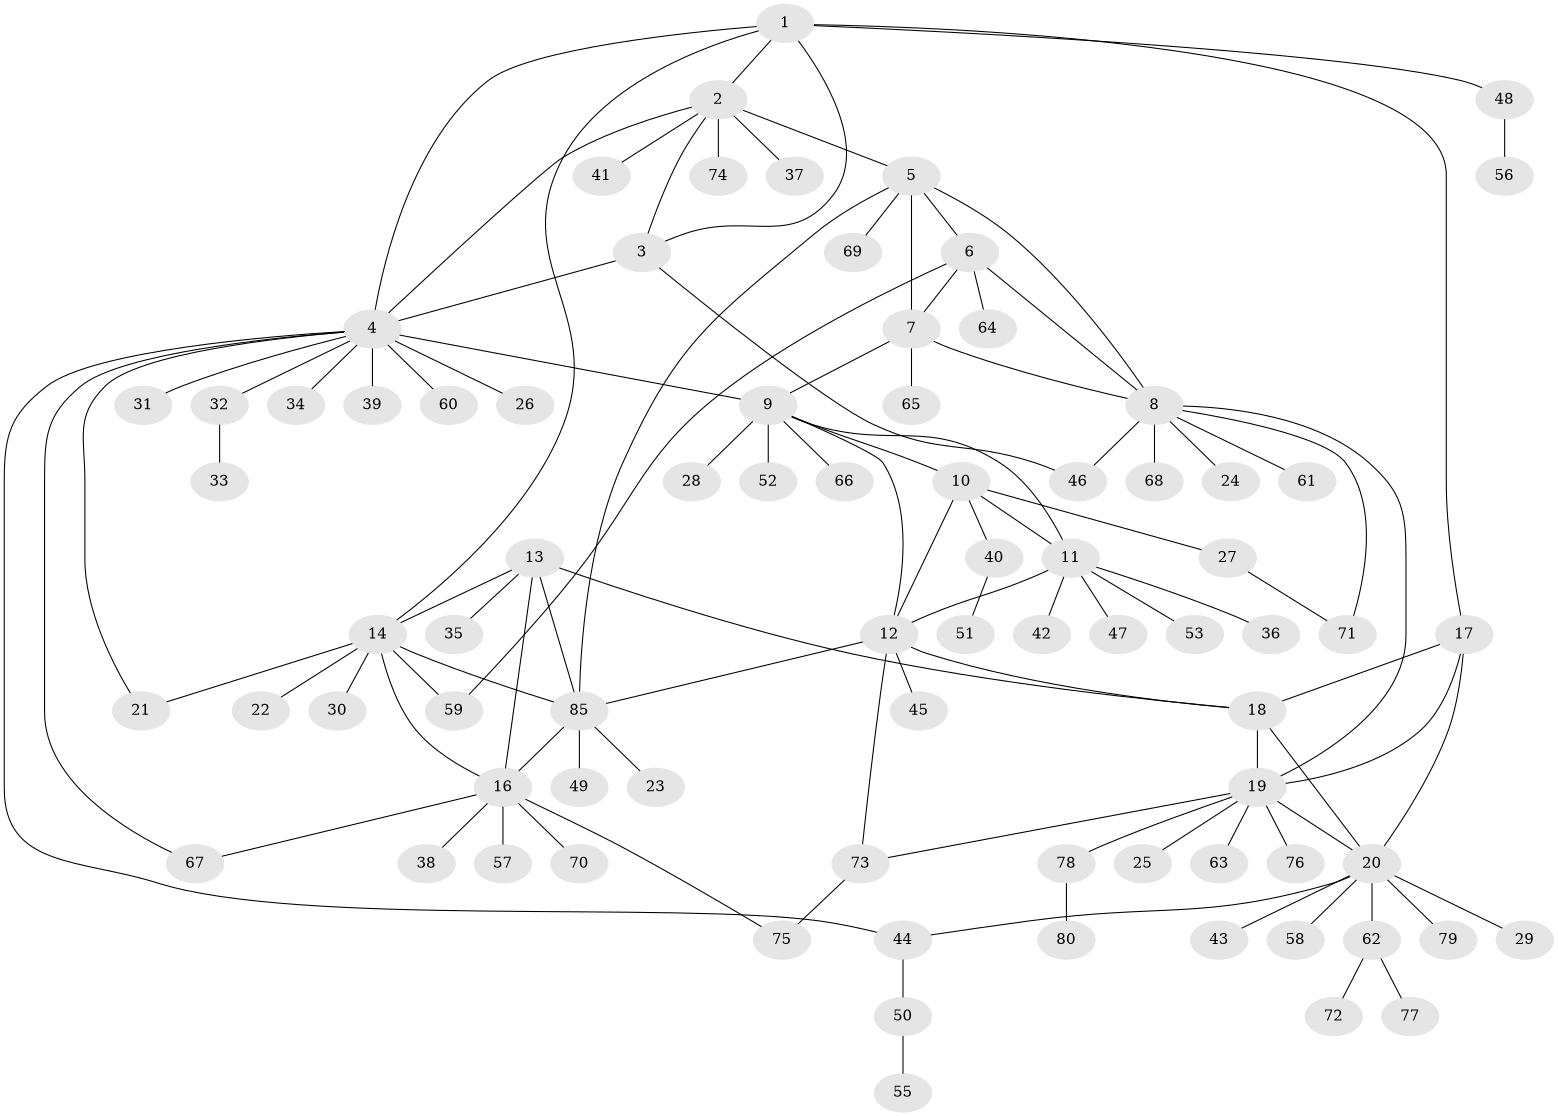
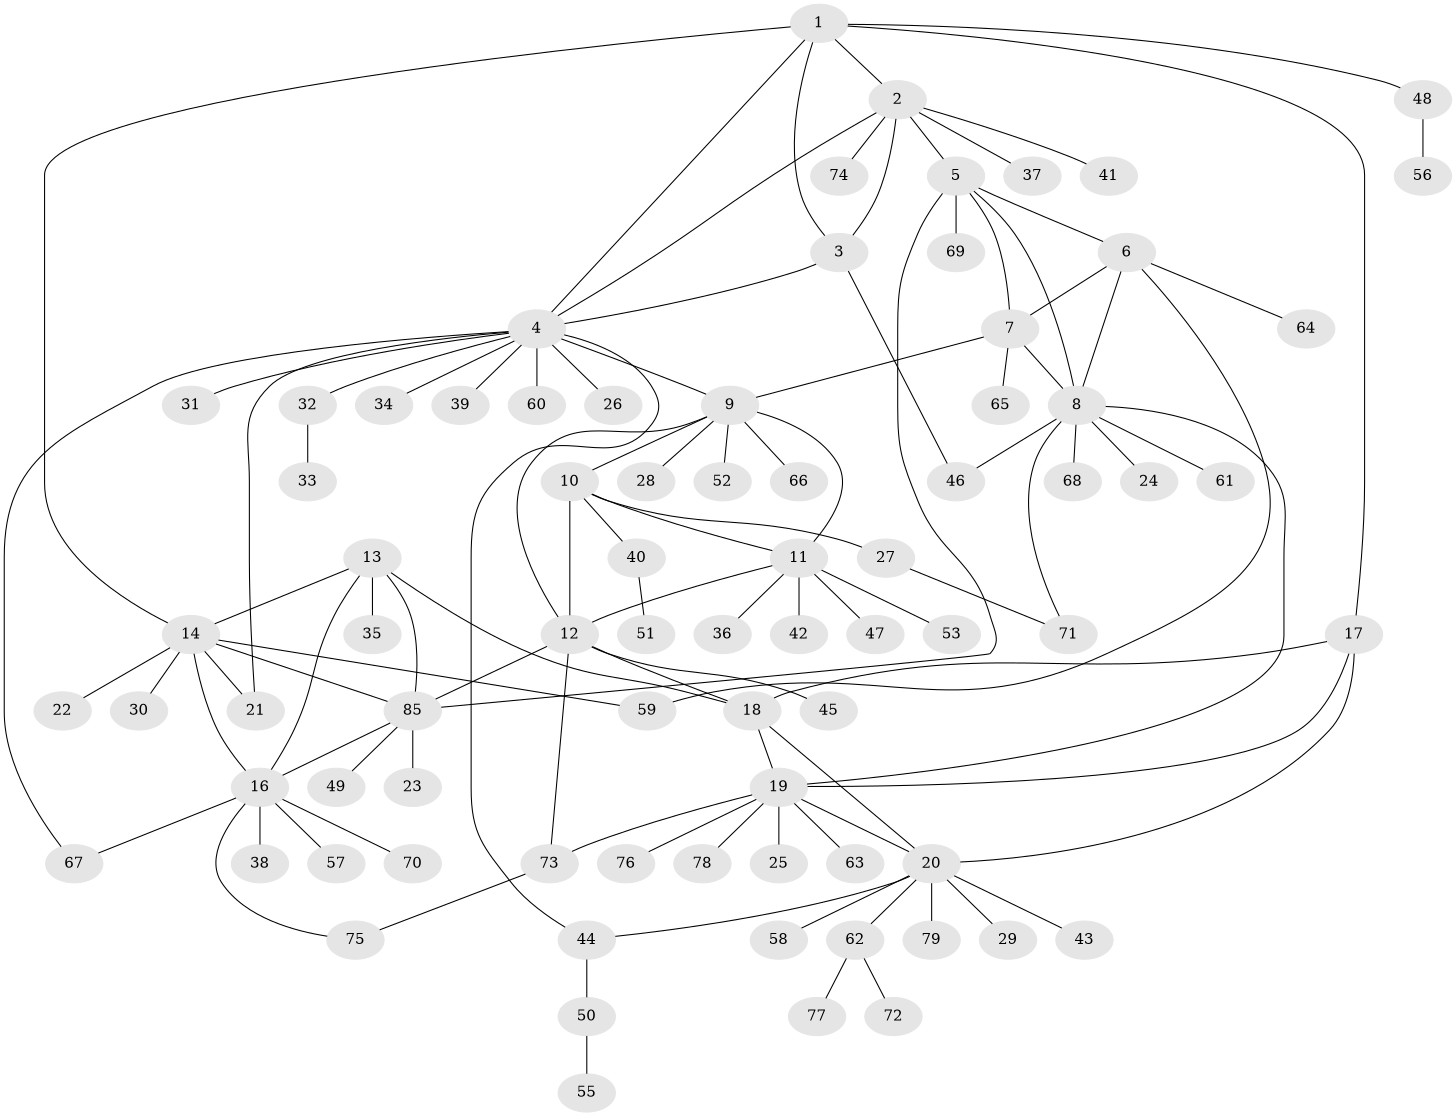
(1066, 940) -> none
